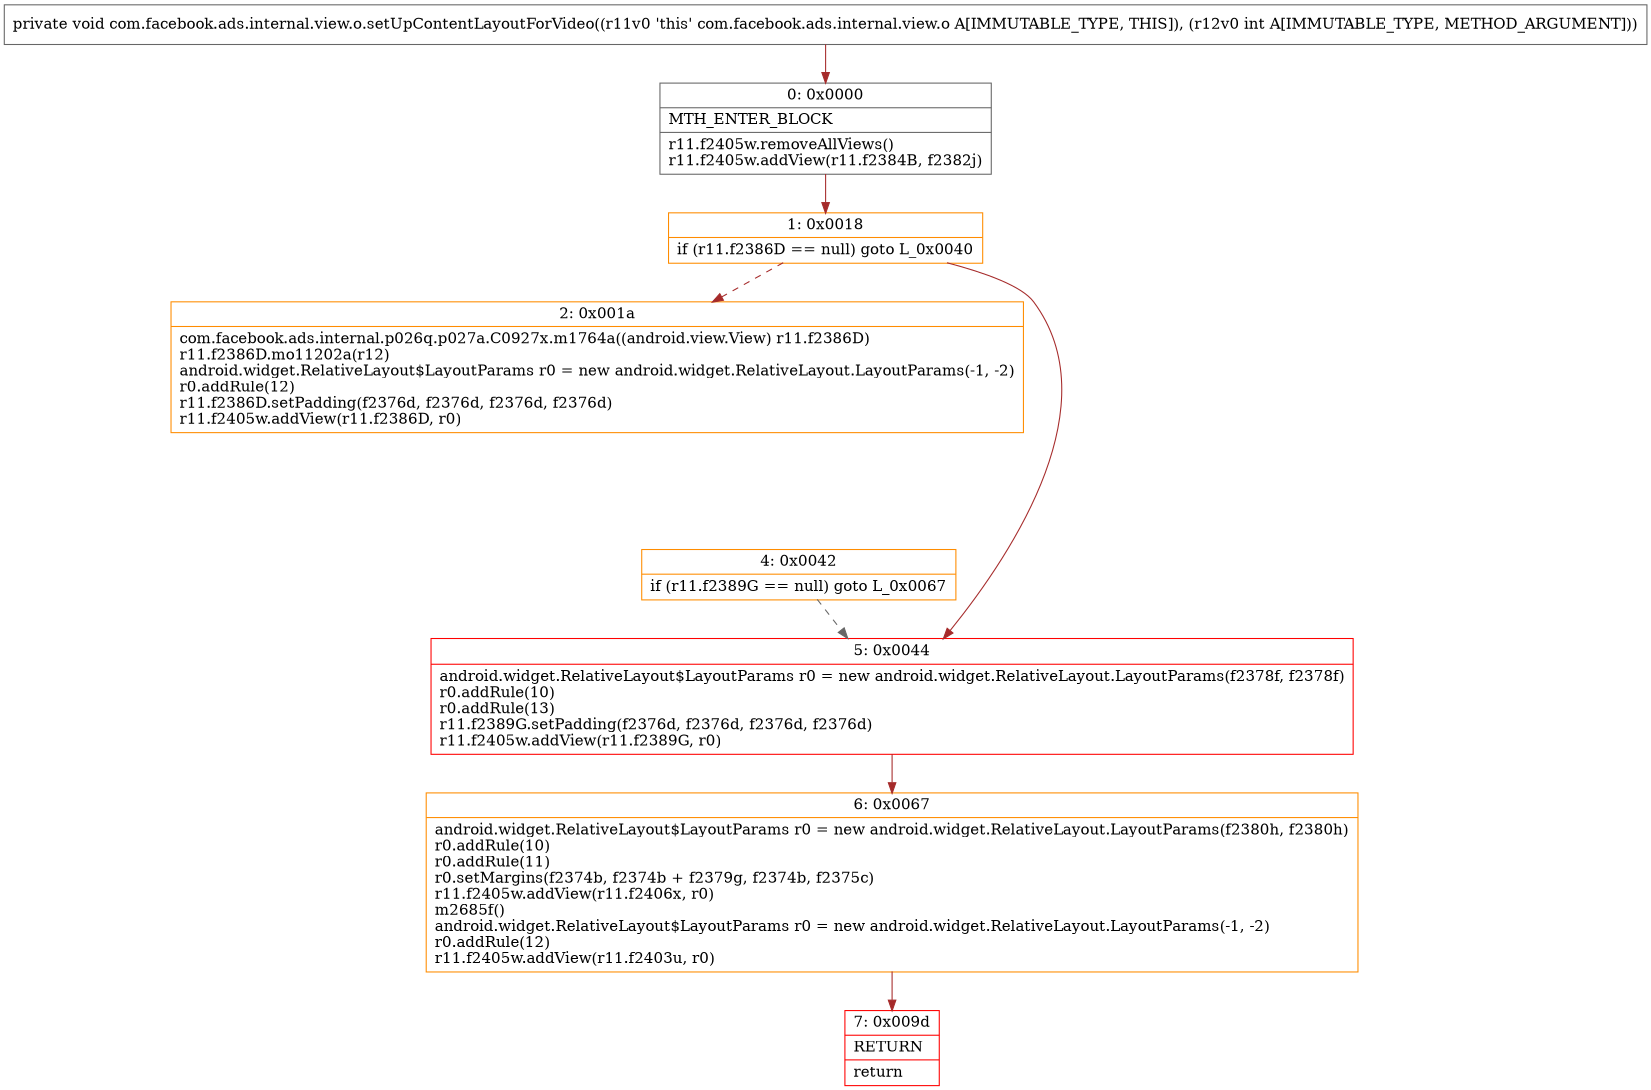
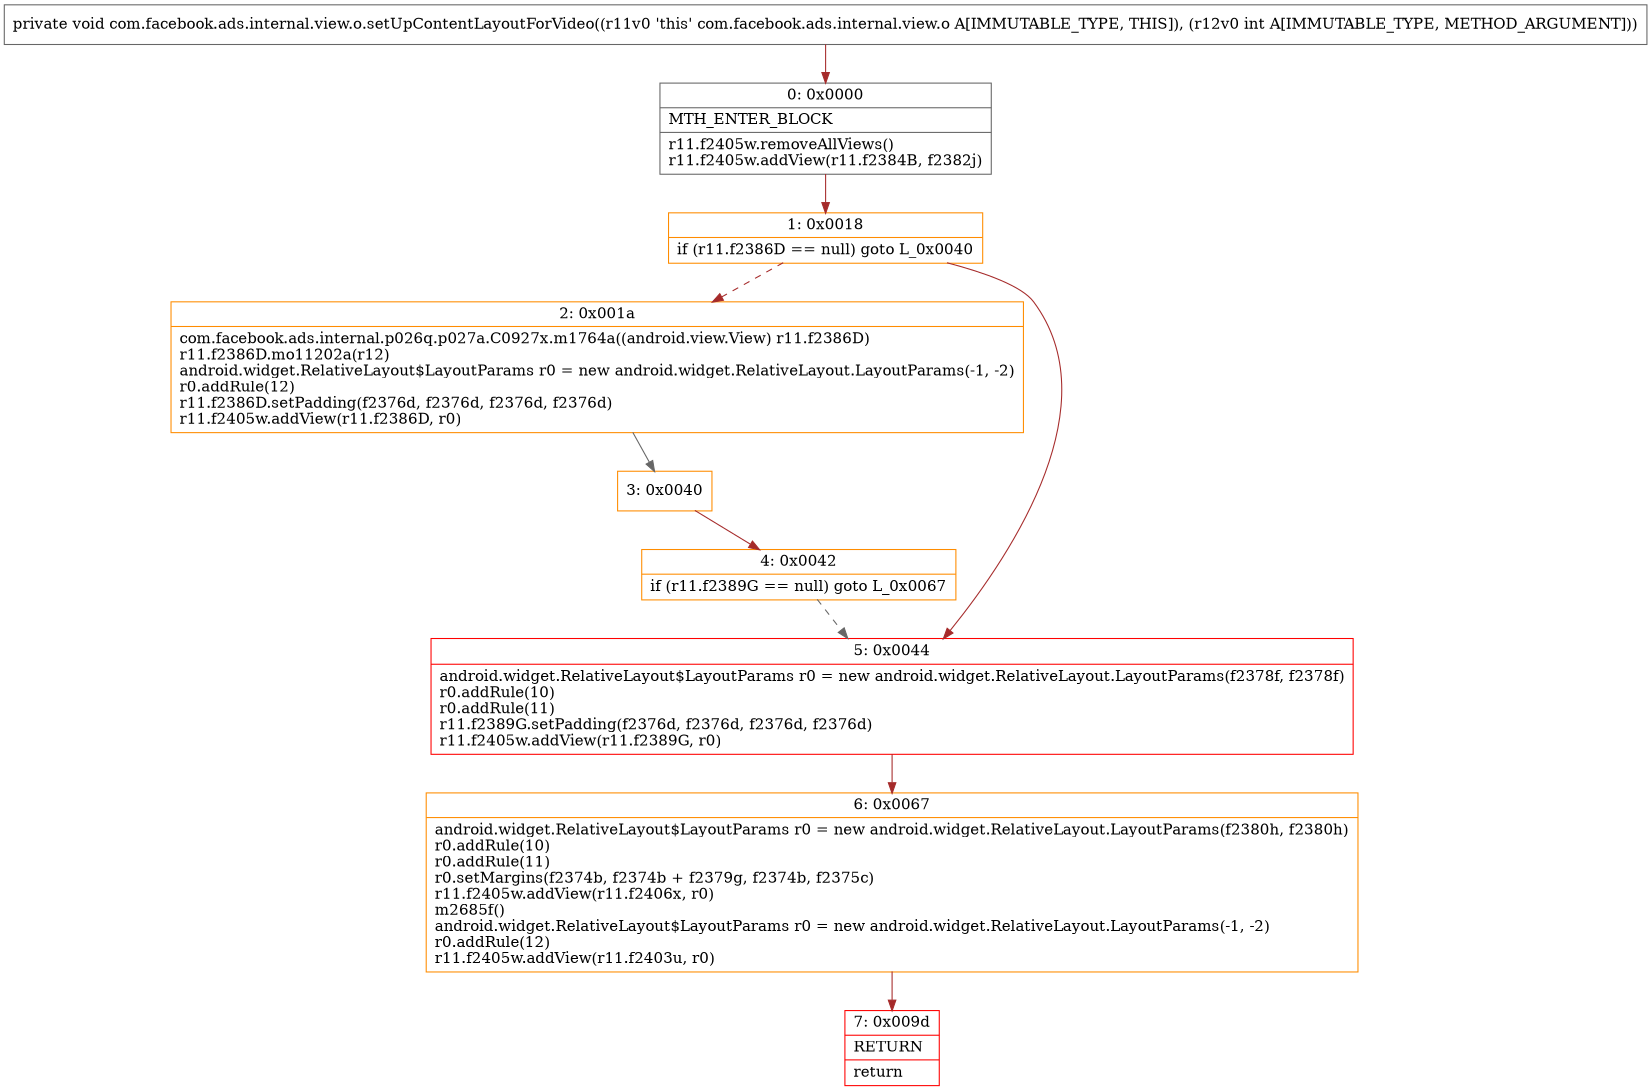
none -> (665, 491)
(498, 709) -> (498, 709)
